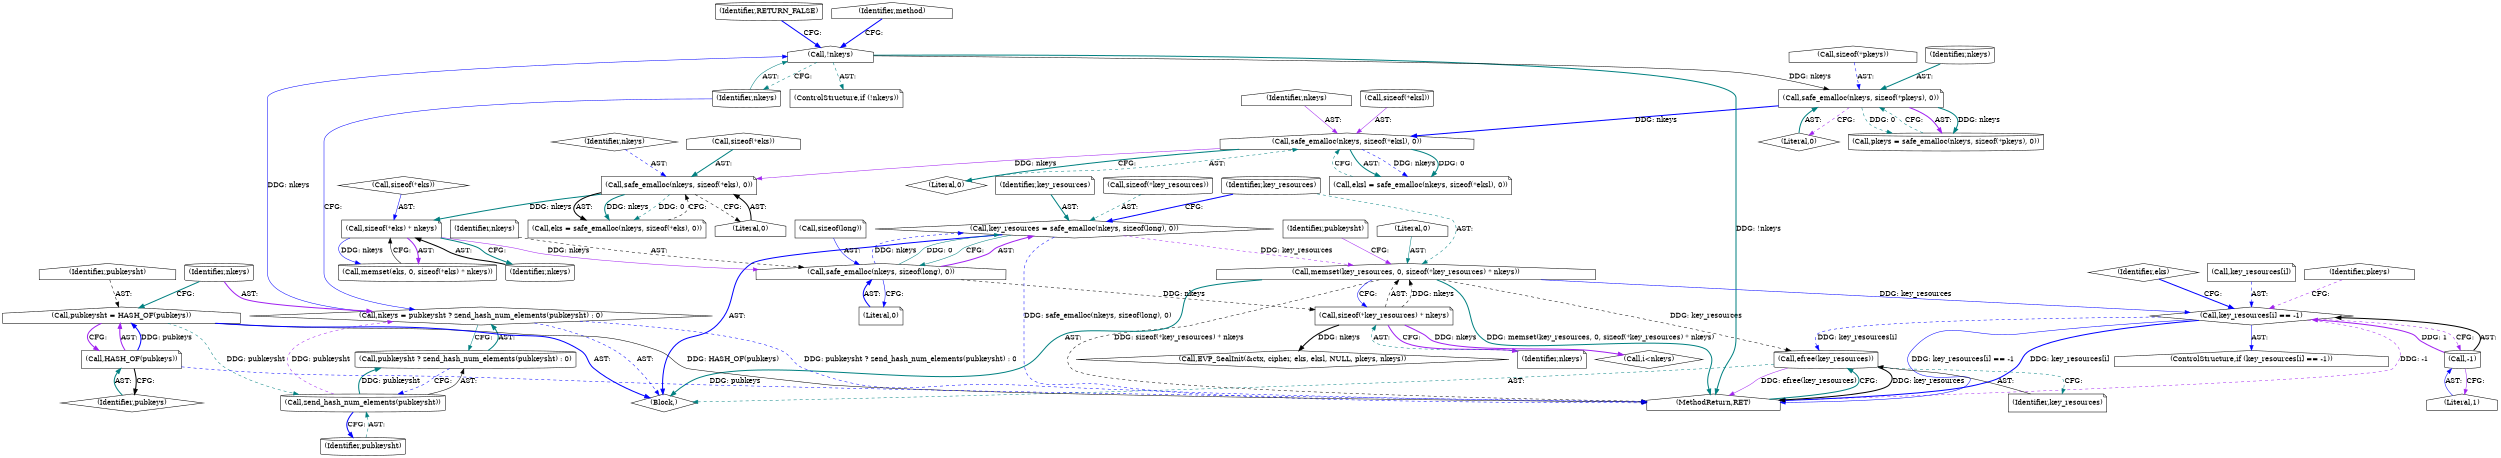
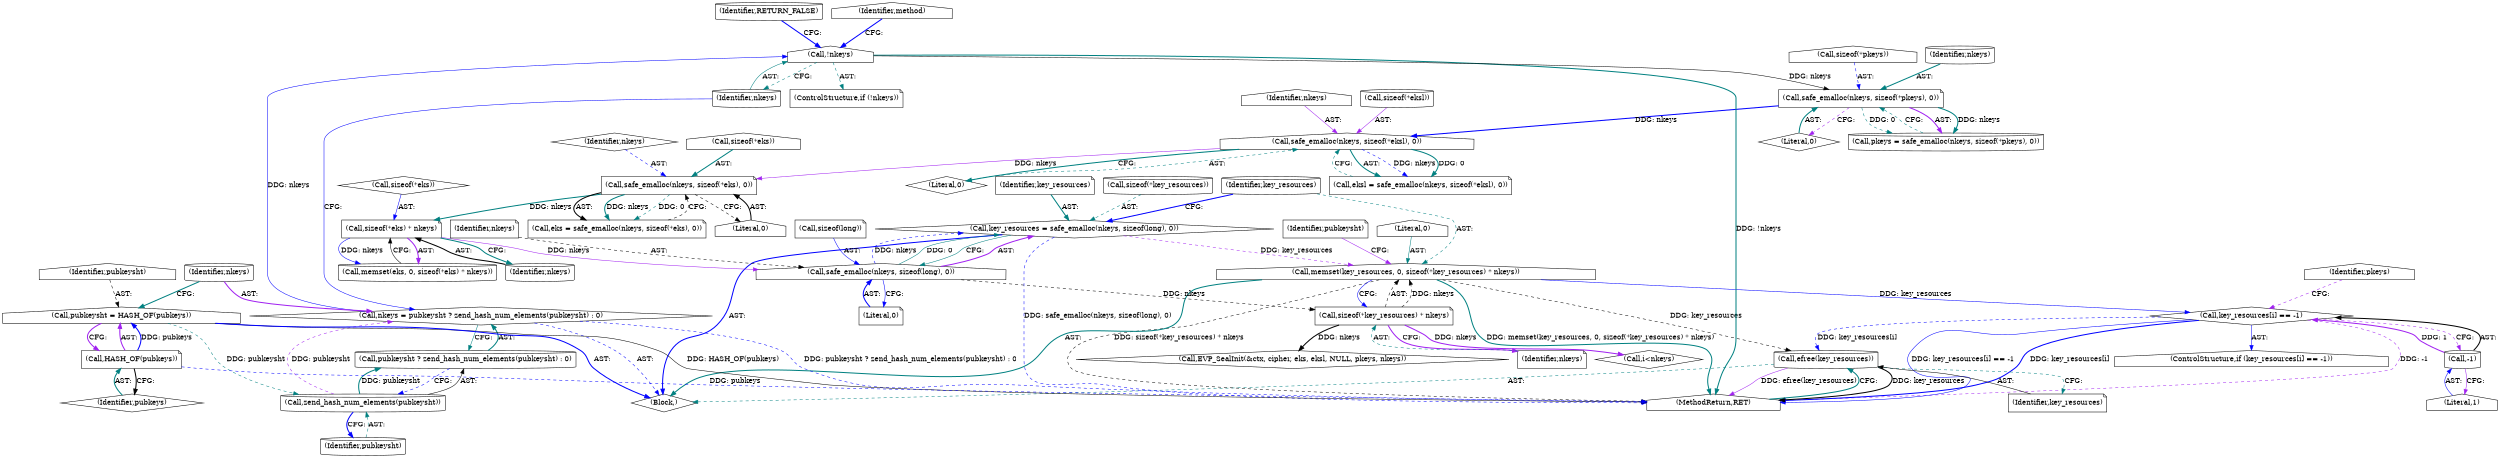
(2144, 272) -> none
(2252, 272) -> none
